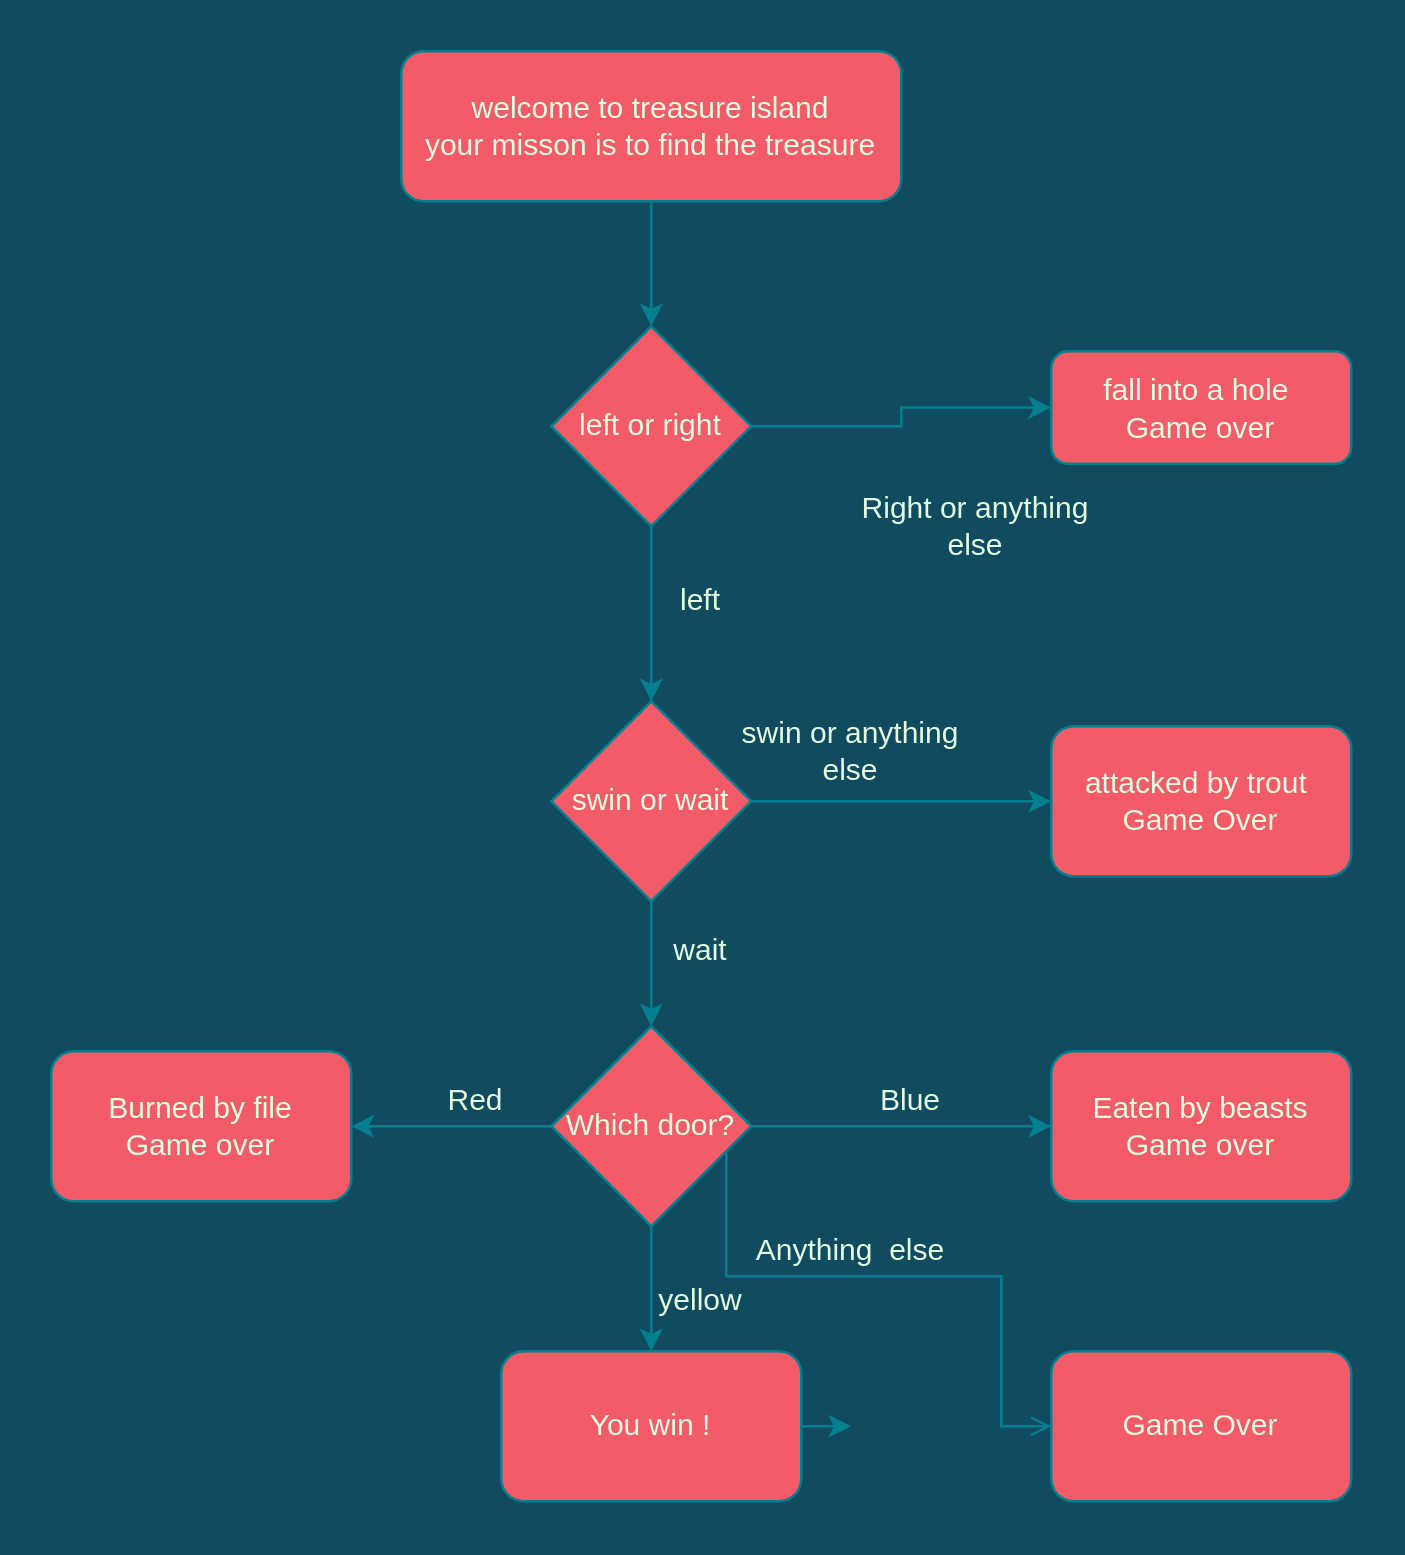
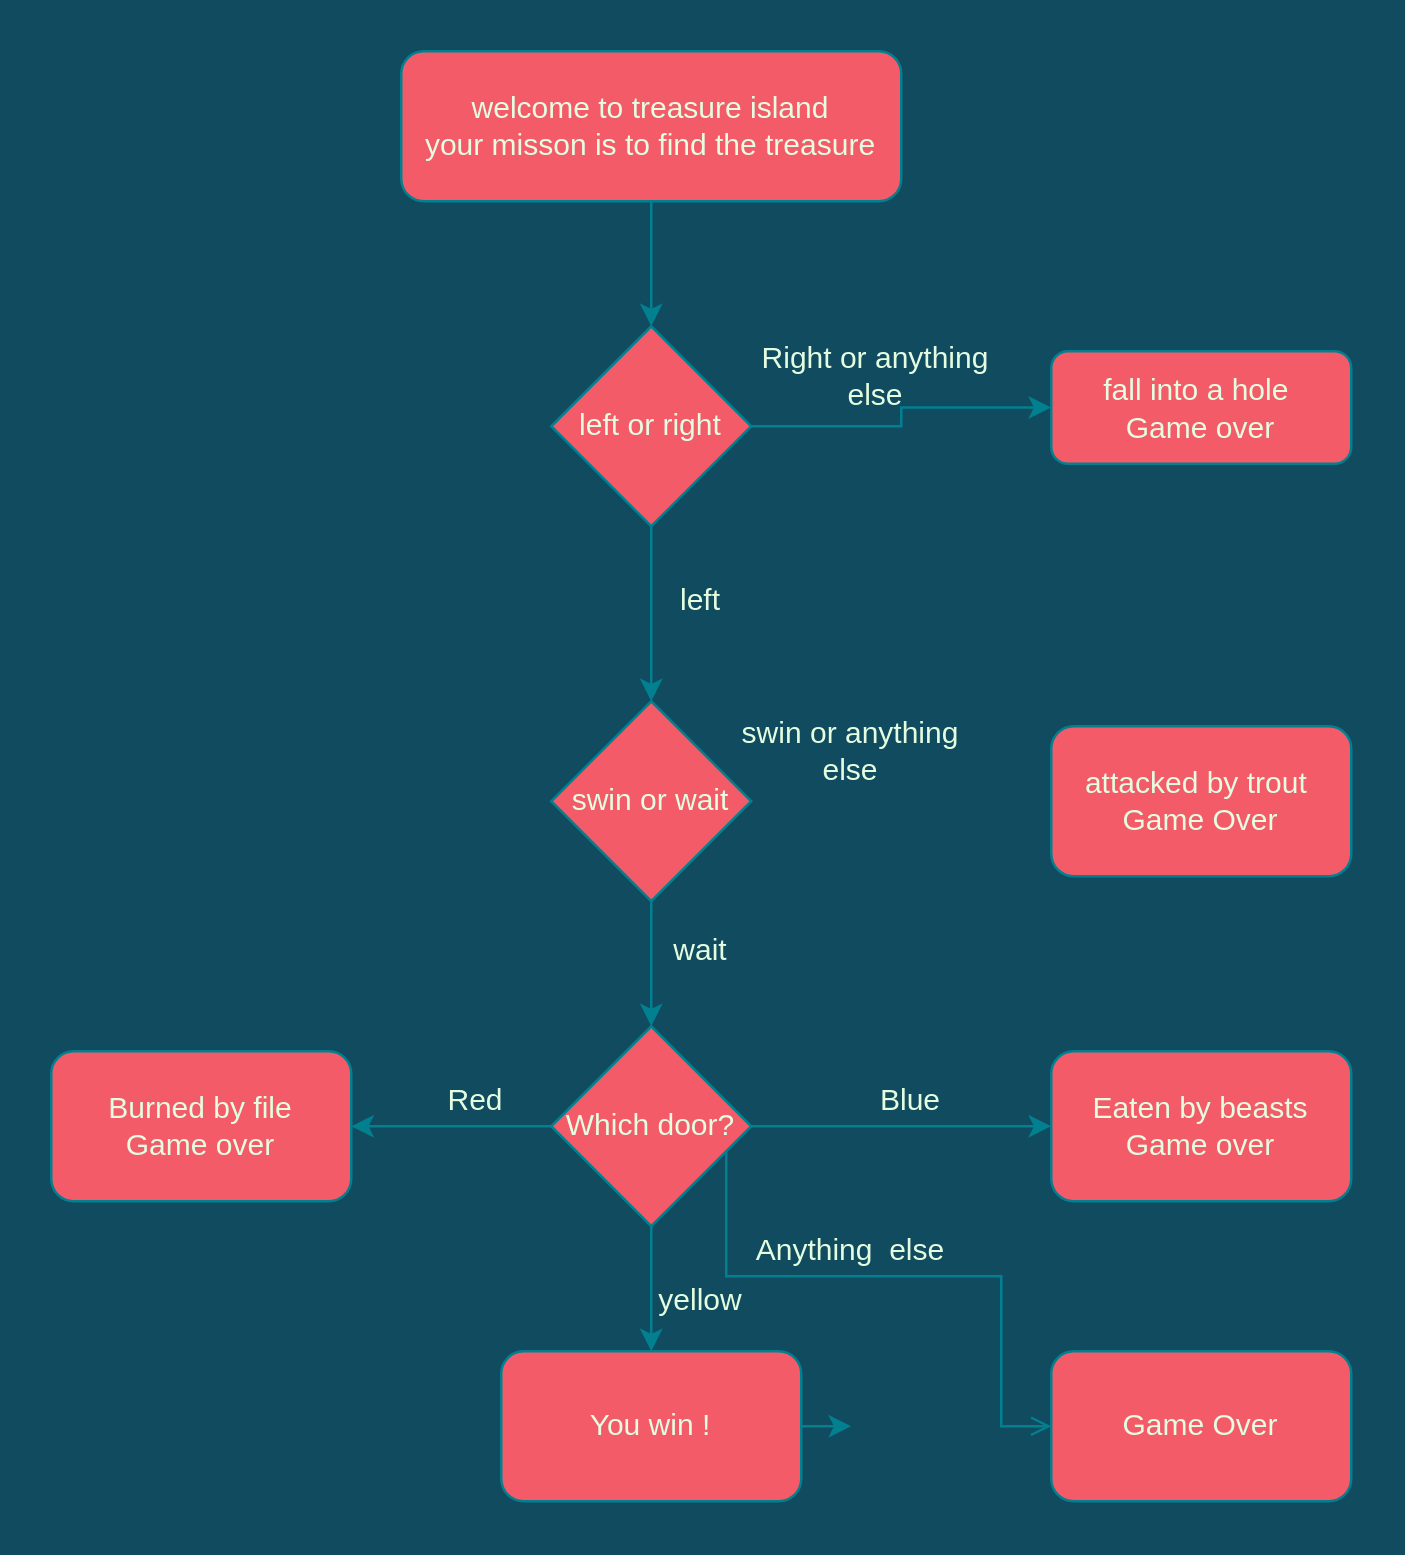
(976, 526) -> (876, 376)
(893, 801) -> none
